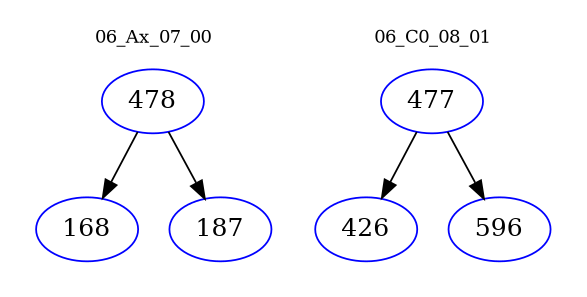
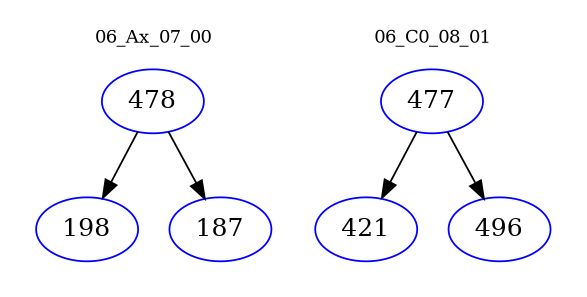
(87, 229) -> (87, 229)
(366, 229) -> (366, 229)
(500, 229) -> (500, 229)
